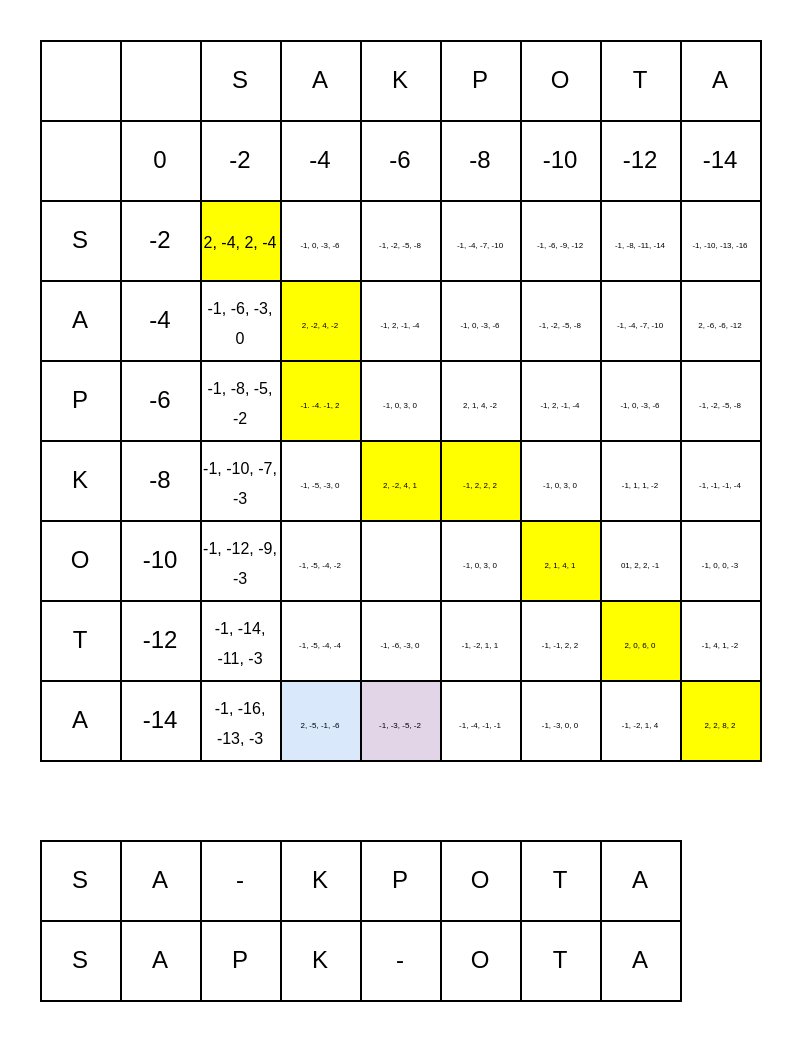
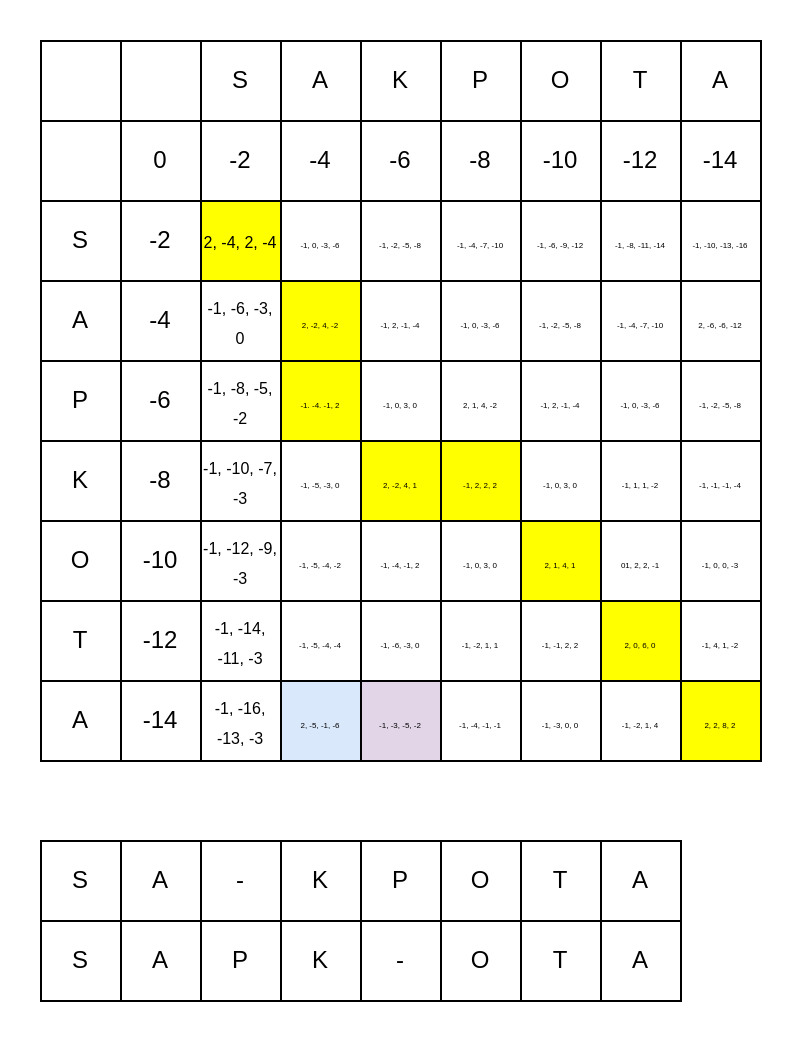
none -> (401, 561)
